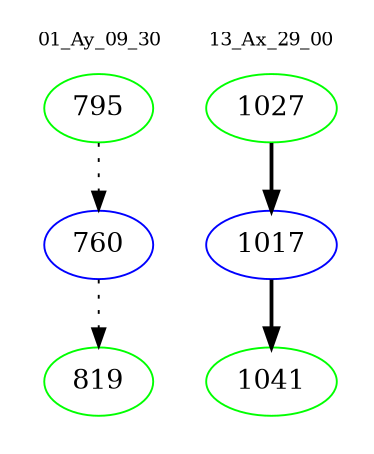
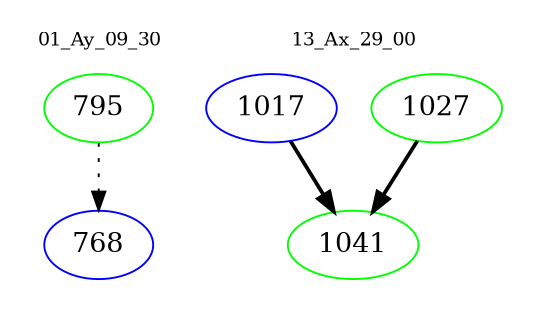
(272, 167) -> (400, 168)
(99, 245) -> (99, 245)
(99, 382) -> none
